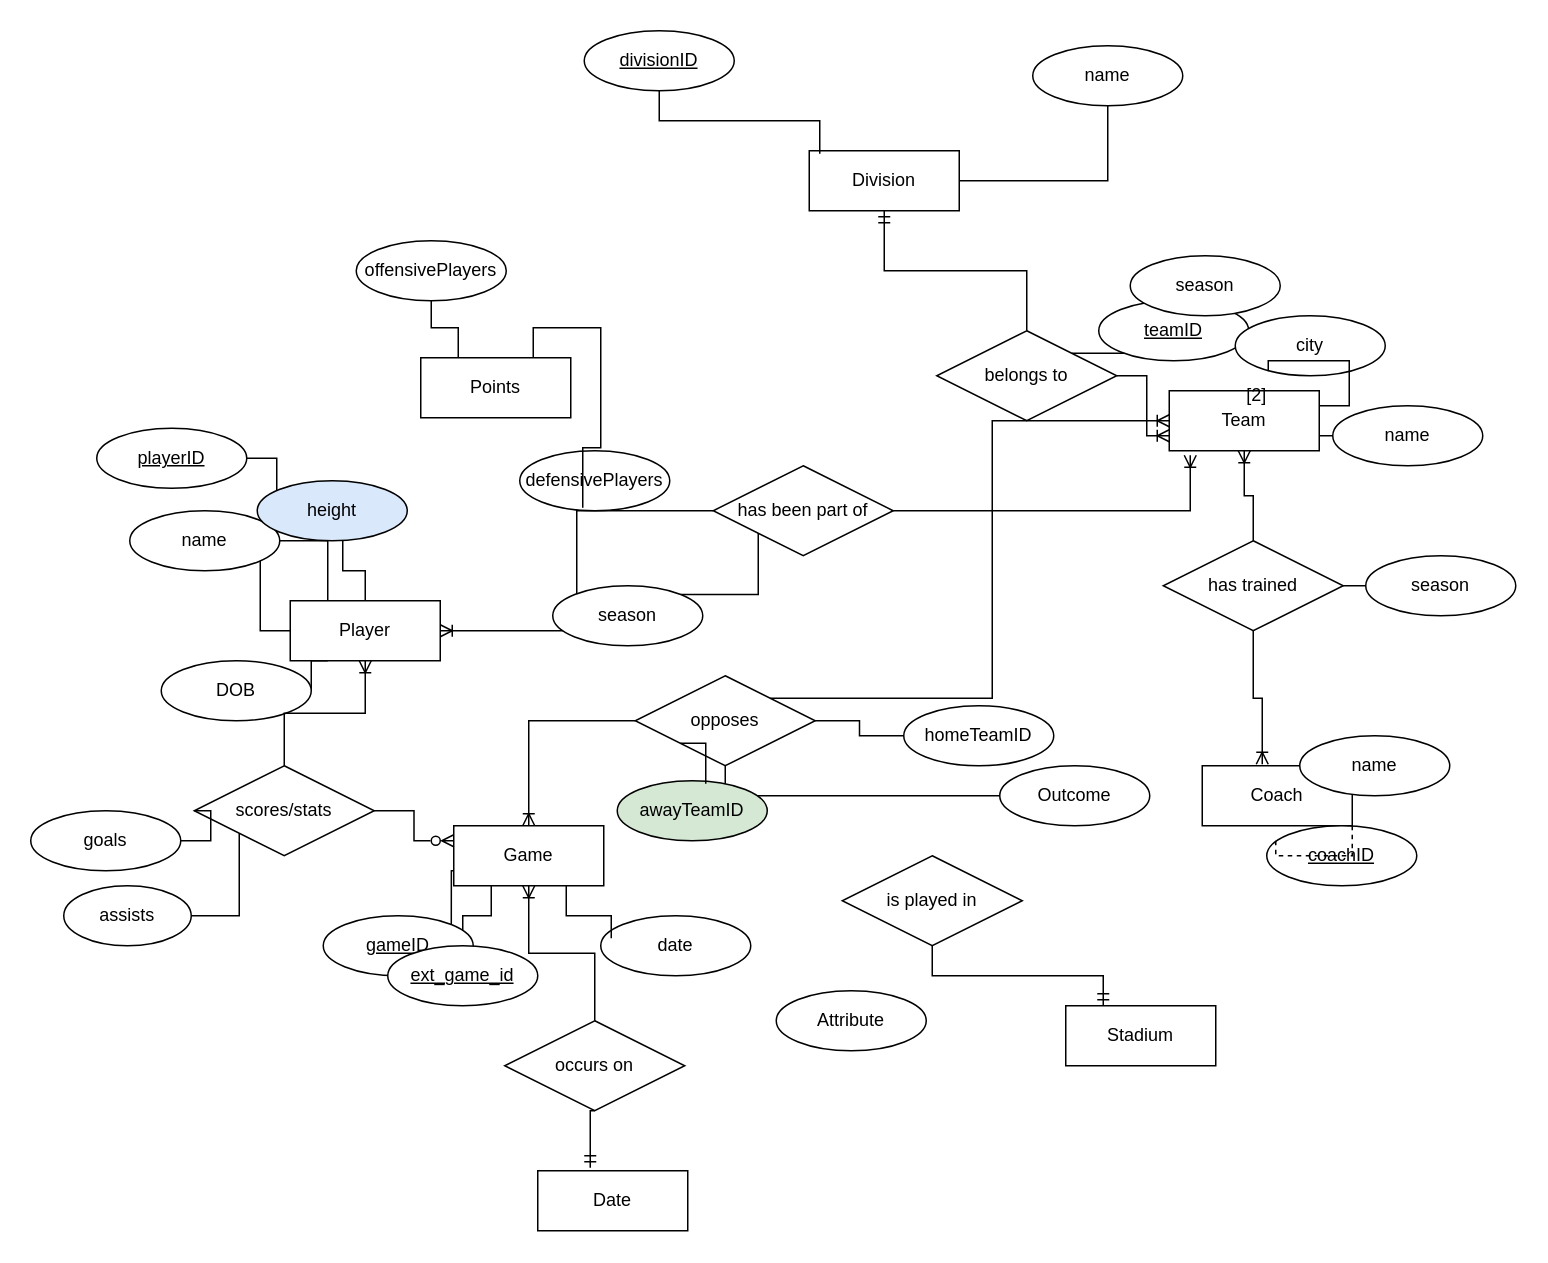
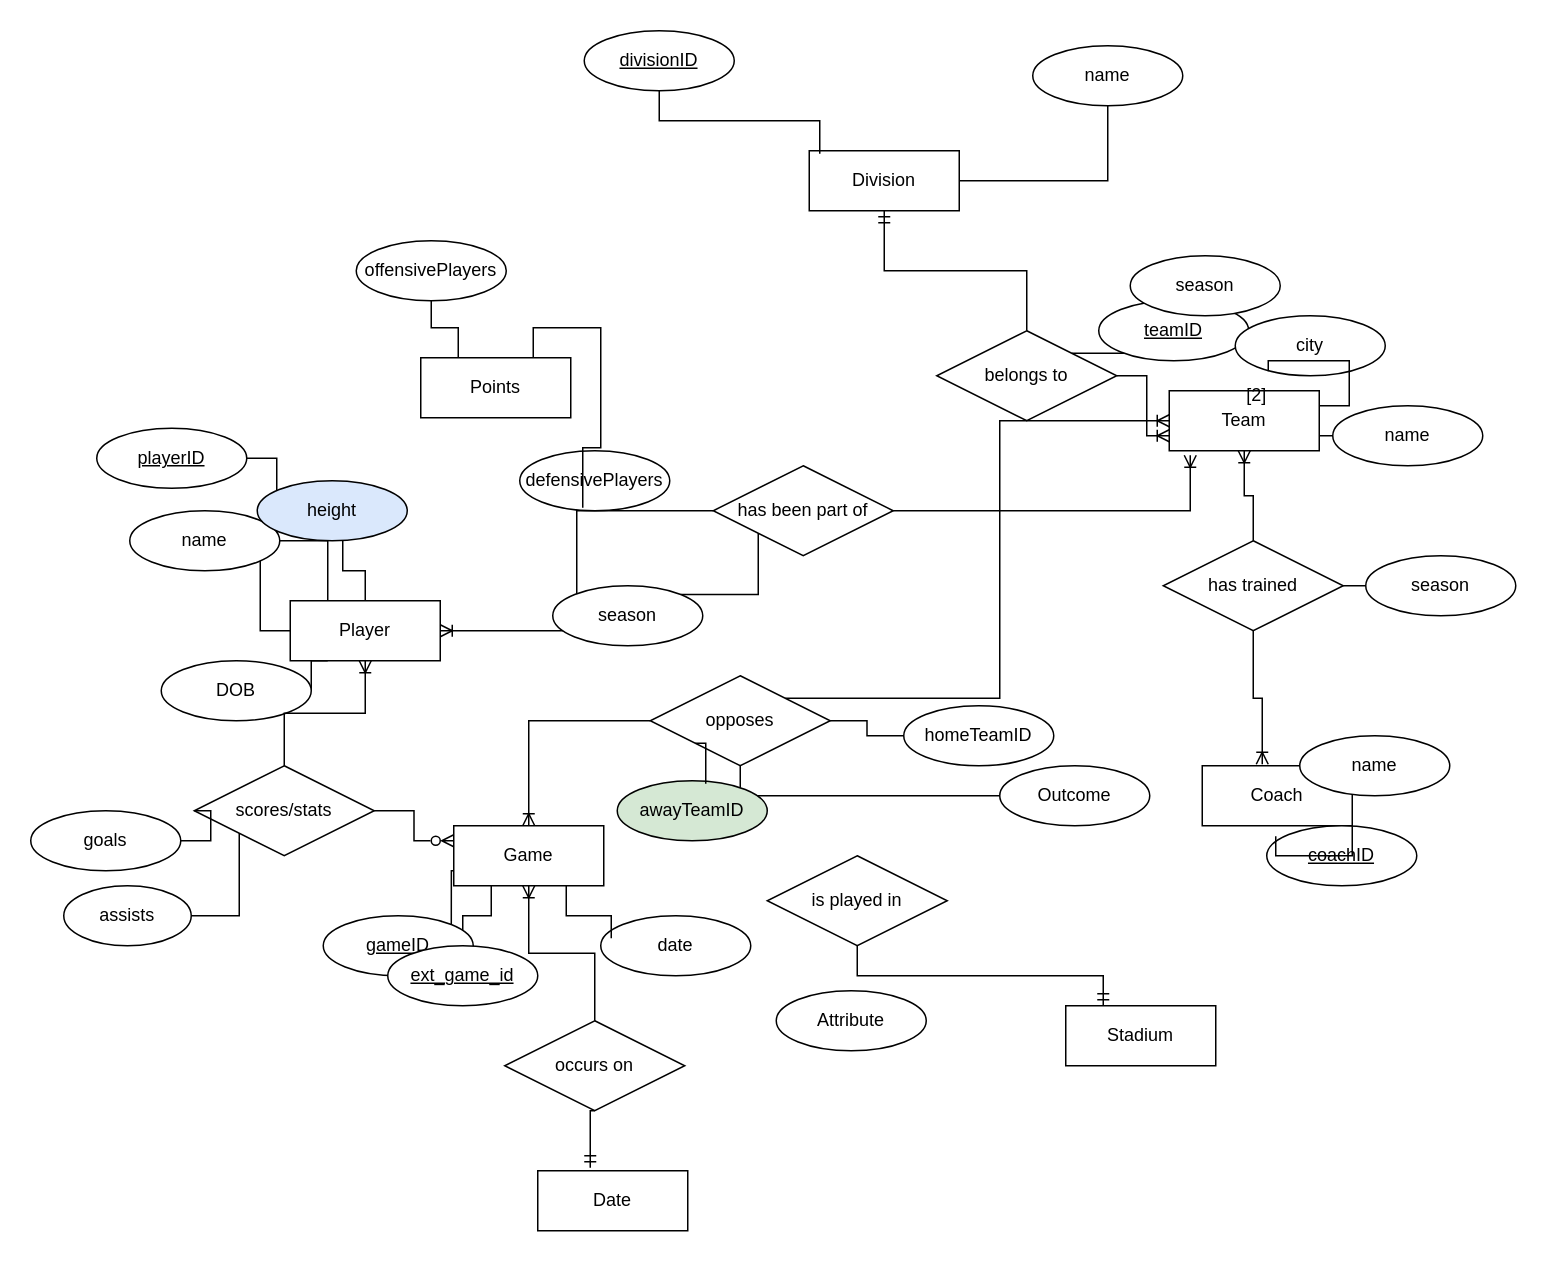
(725, 721) -> (740, 721)
(1319, 856) -> (1319, 856)
(932, 901) -> (857, 901)
